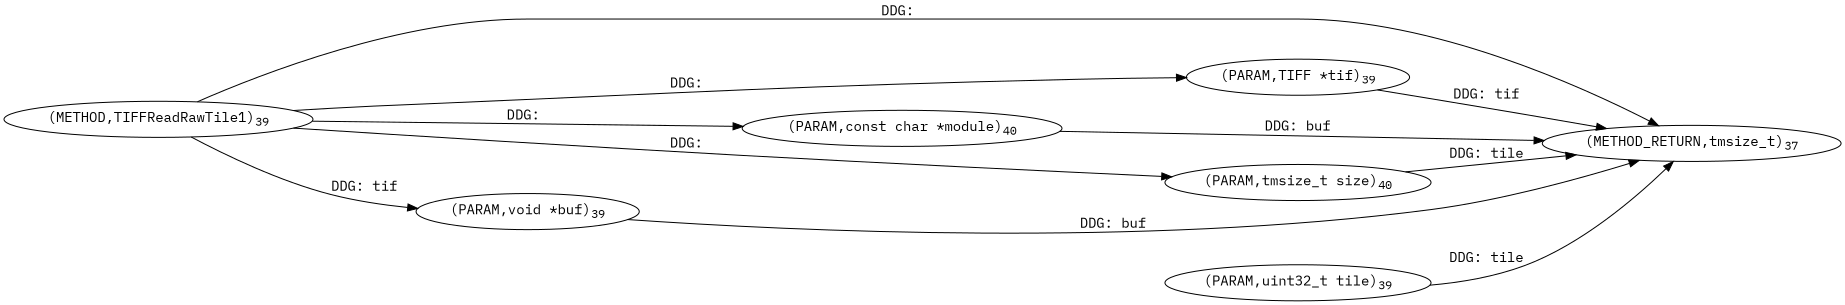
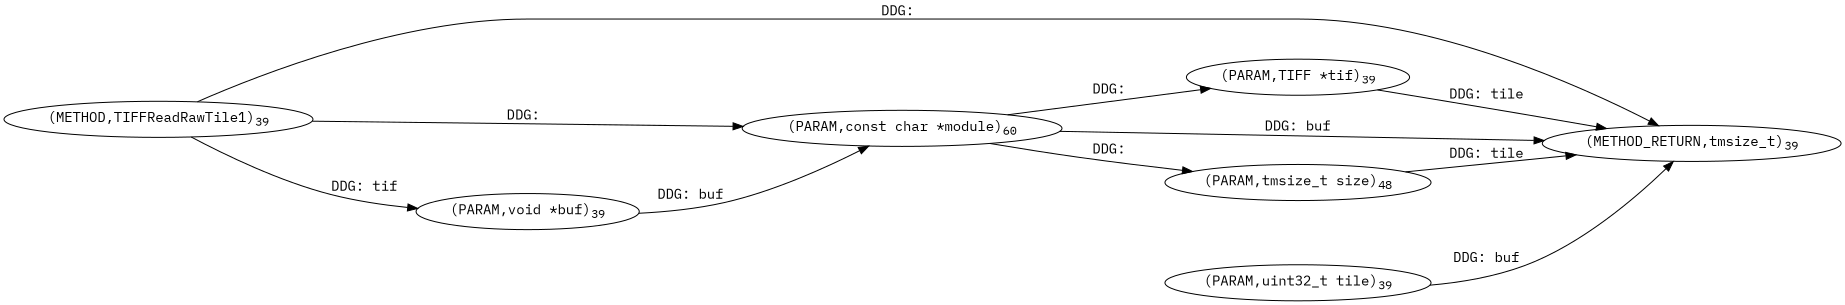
(735, 90) -> (1104, 102)
(1487, 95) -> (1487, 95)
(1010, 127) -> (1010, 127)
(1791, 142) -> (1791, 142)
(727, 155) -> (1086, 158)
(1385, 181) -> (1385, 181)
(1132, 231) -> (753, 195)
(1487, 258) -> (1487, 258)
